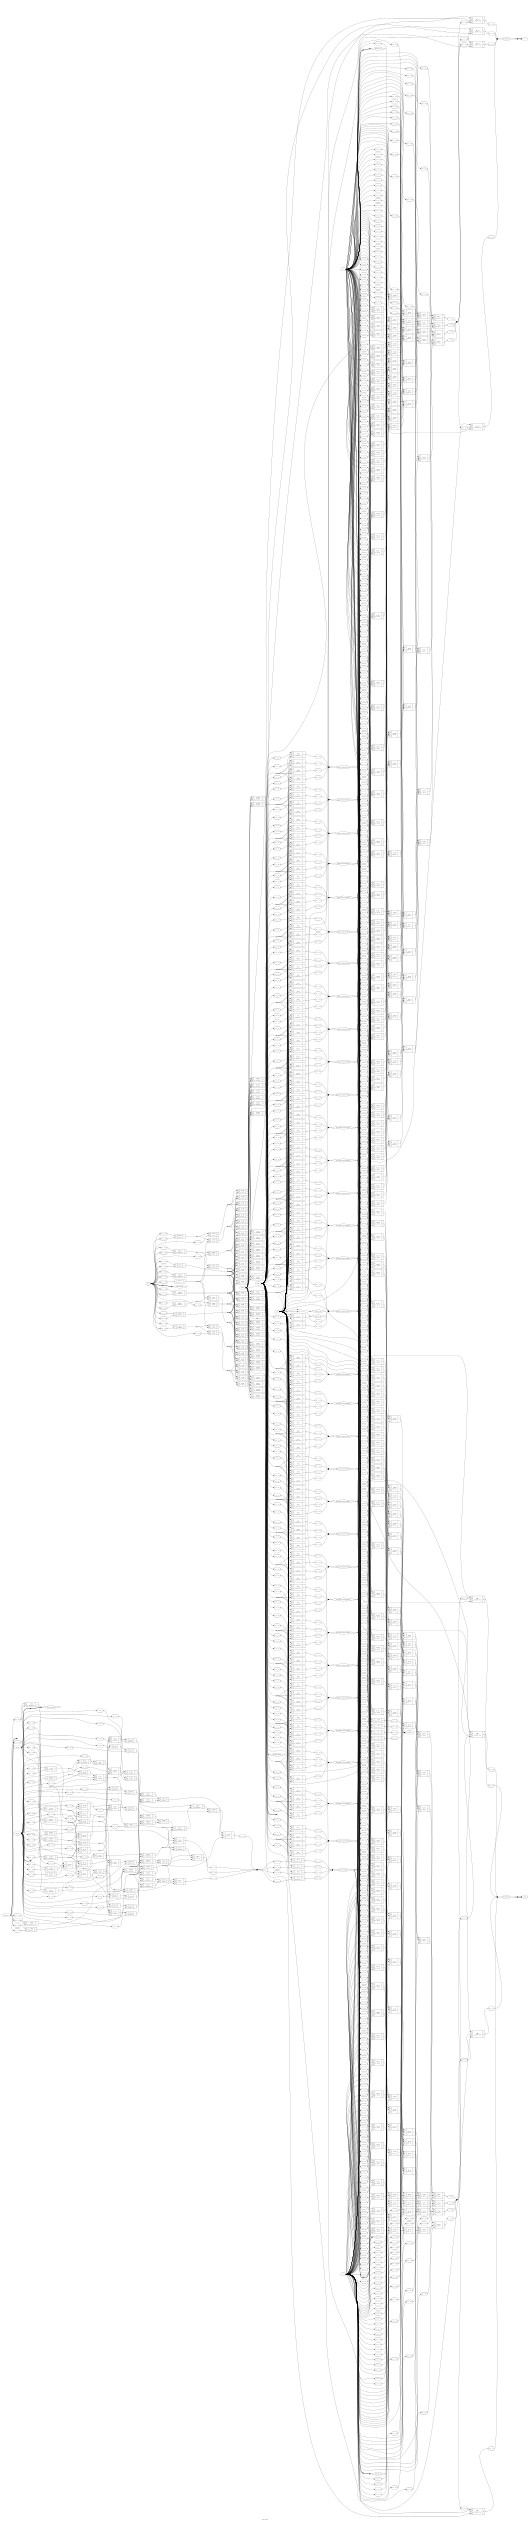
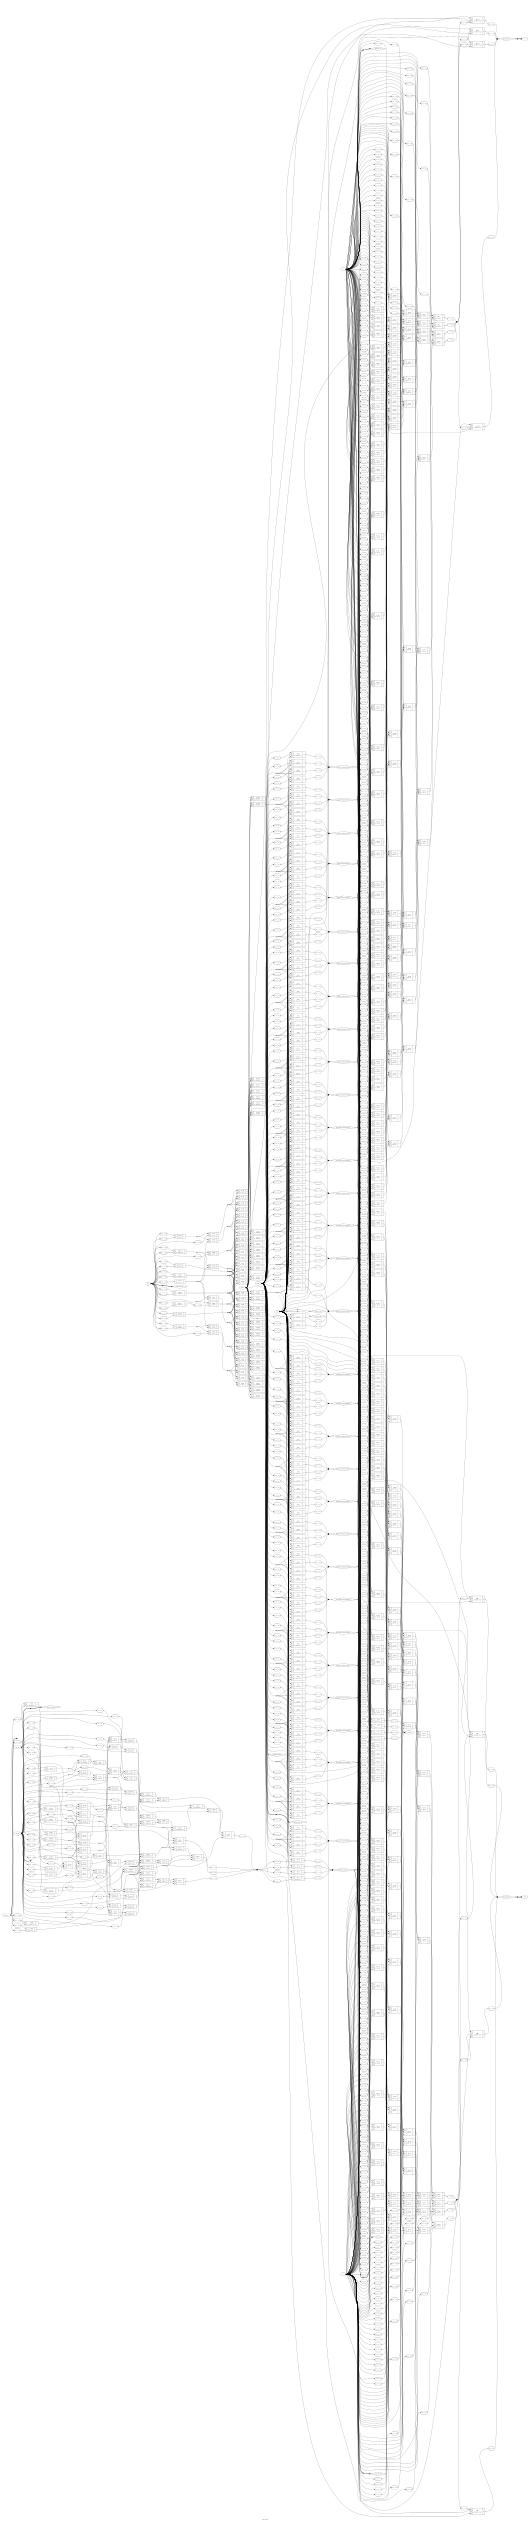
none -> (298, 1822)
